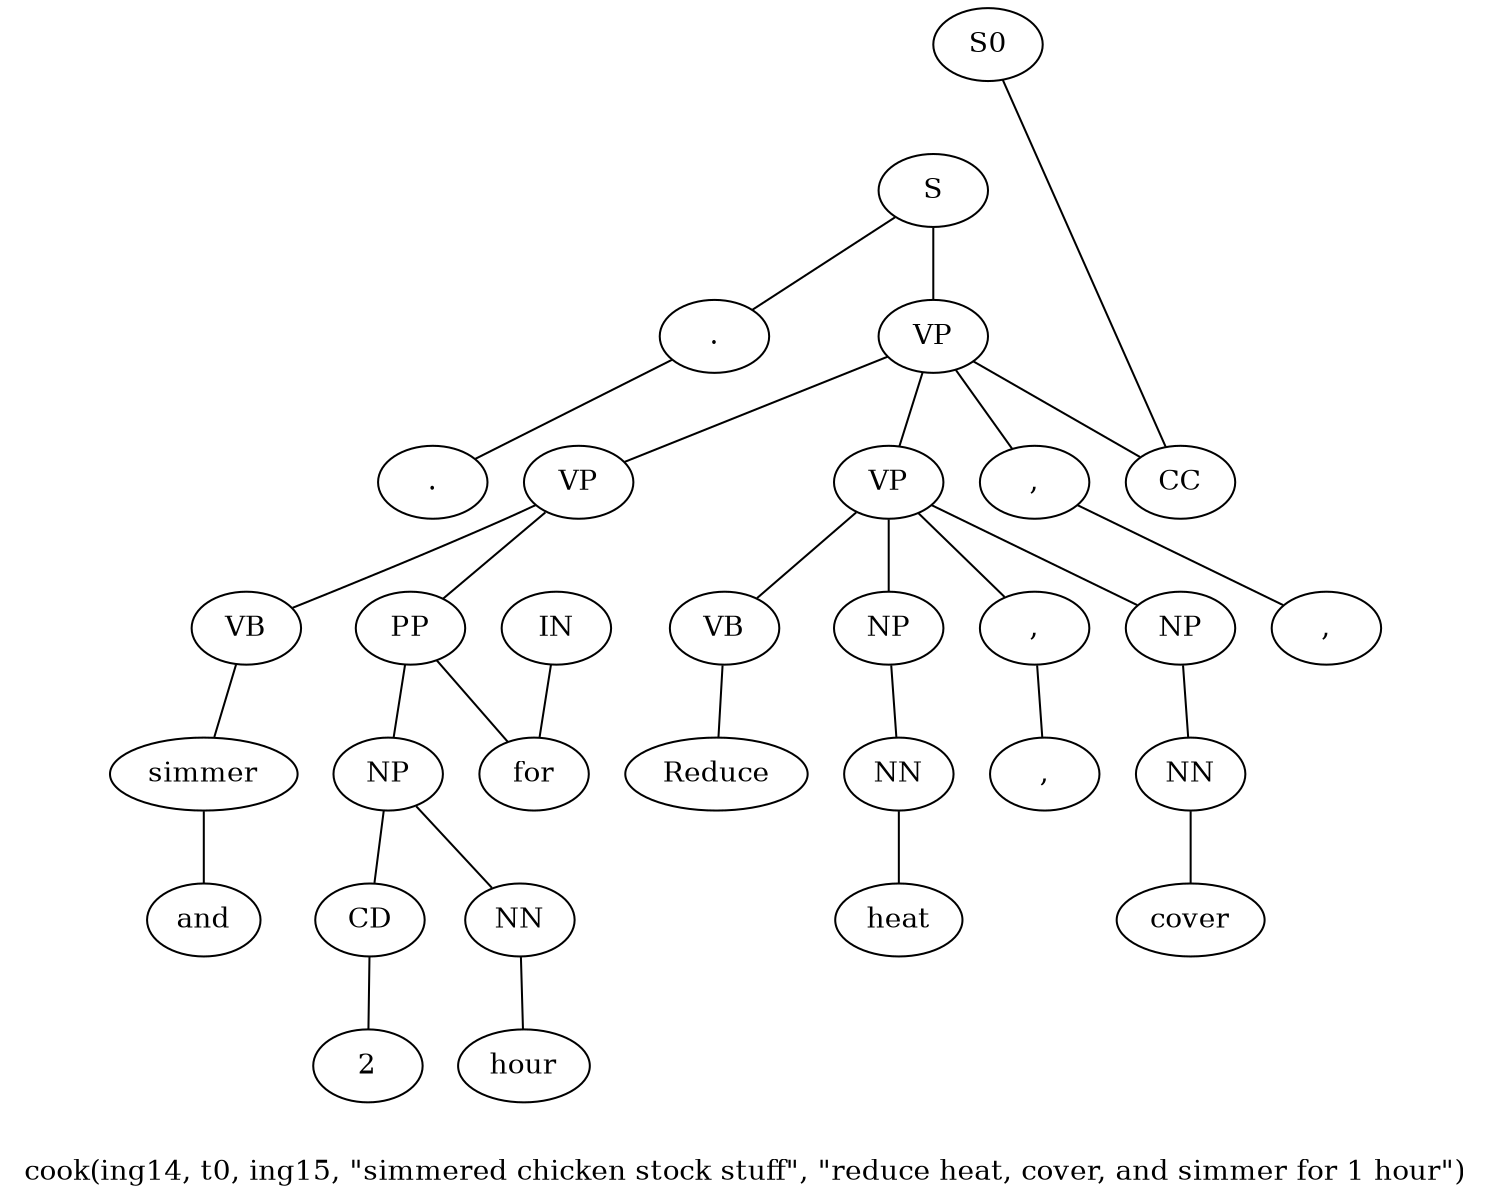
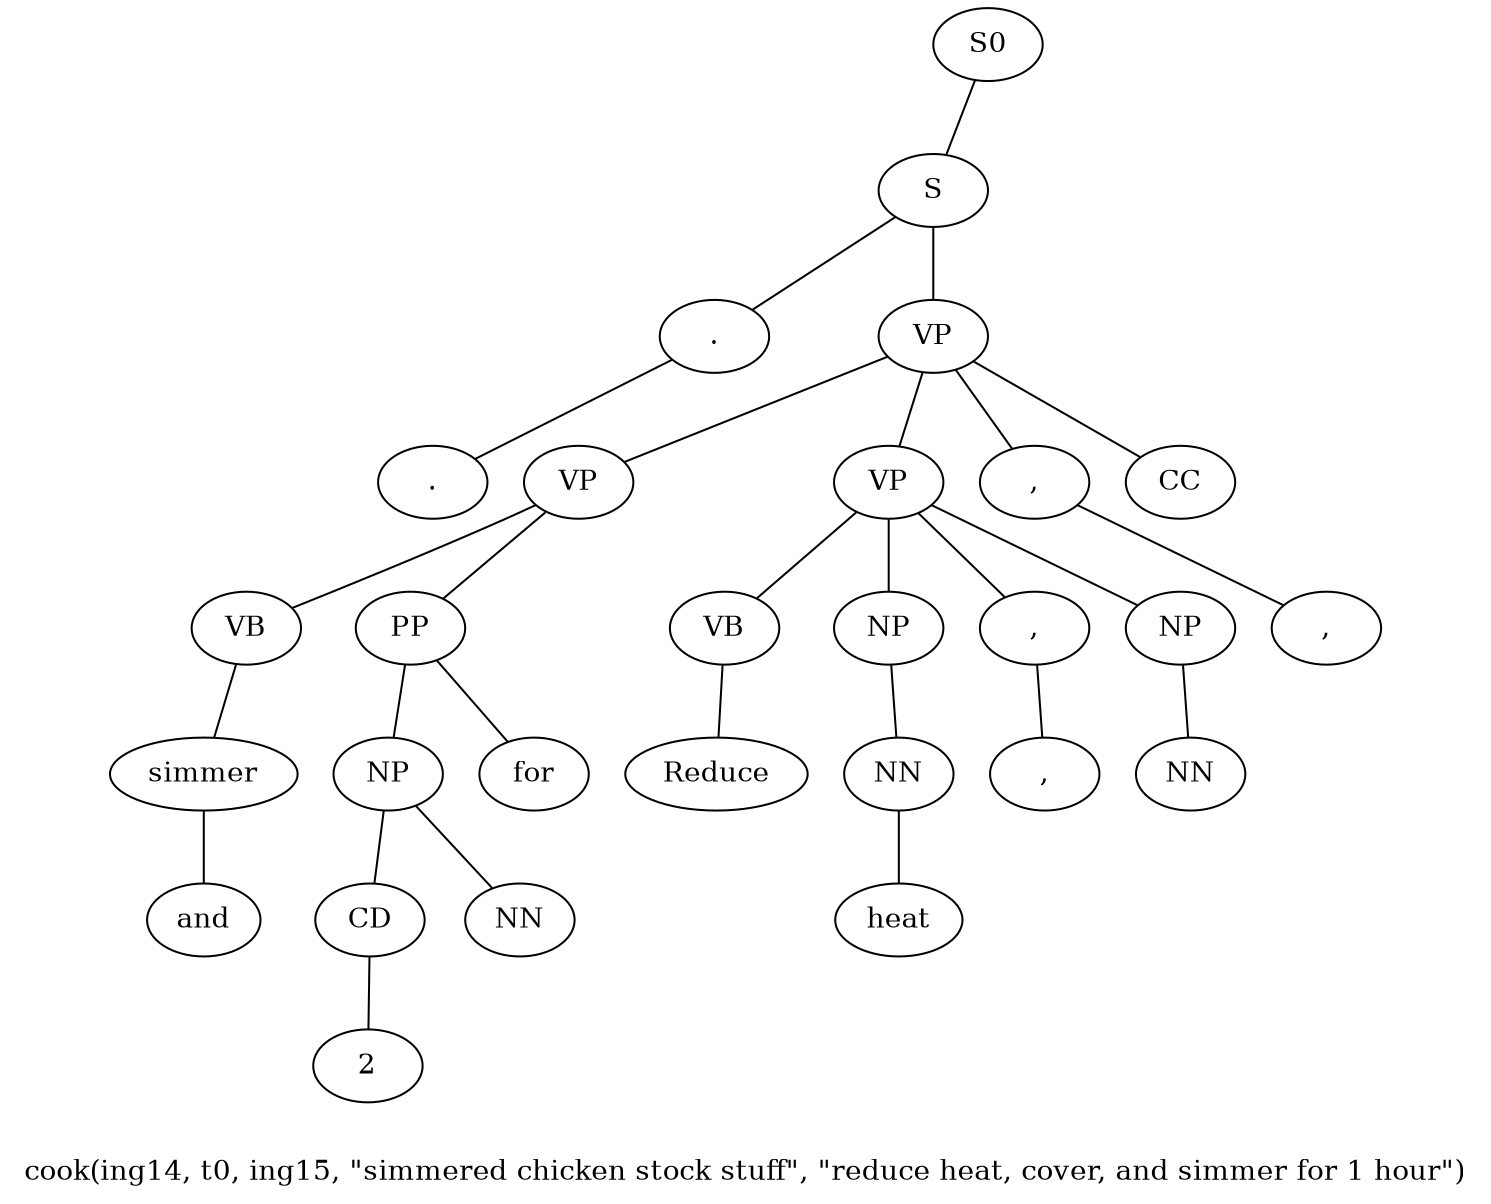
(1084, 263) -> (961, 117)
(556, 628) -> none
(1191, 920) -> none
(524, 1066) -> none
